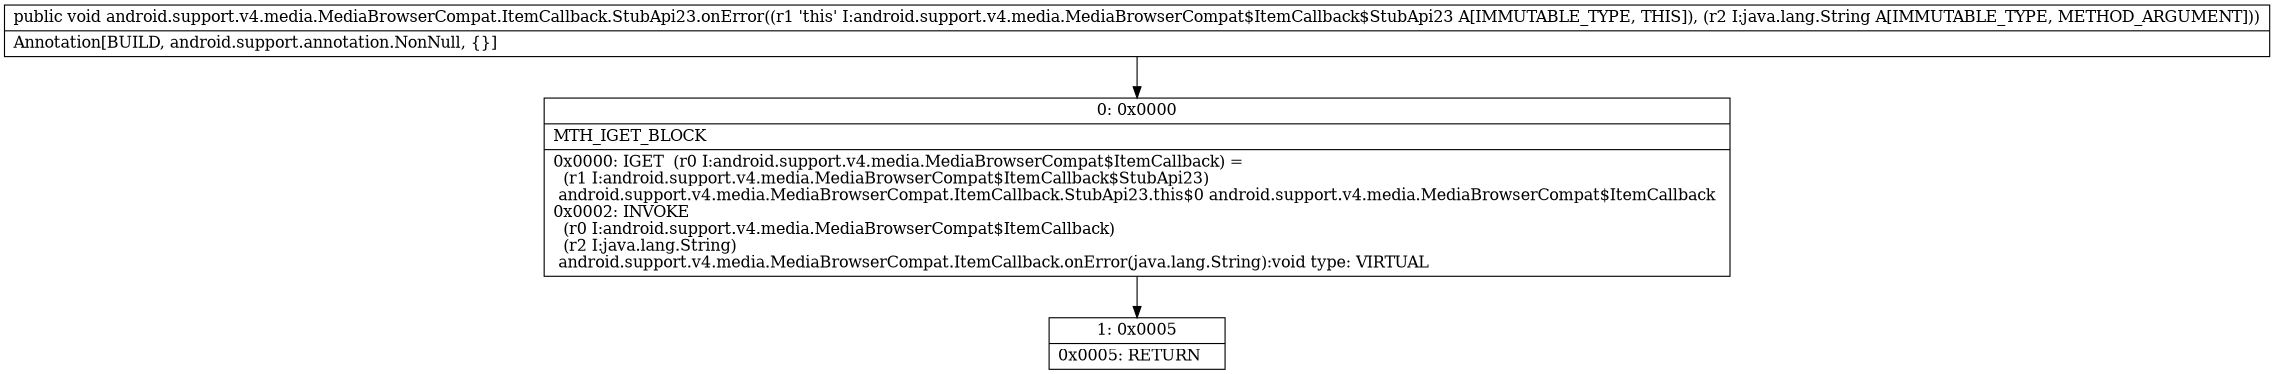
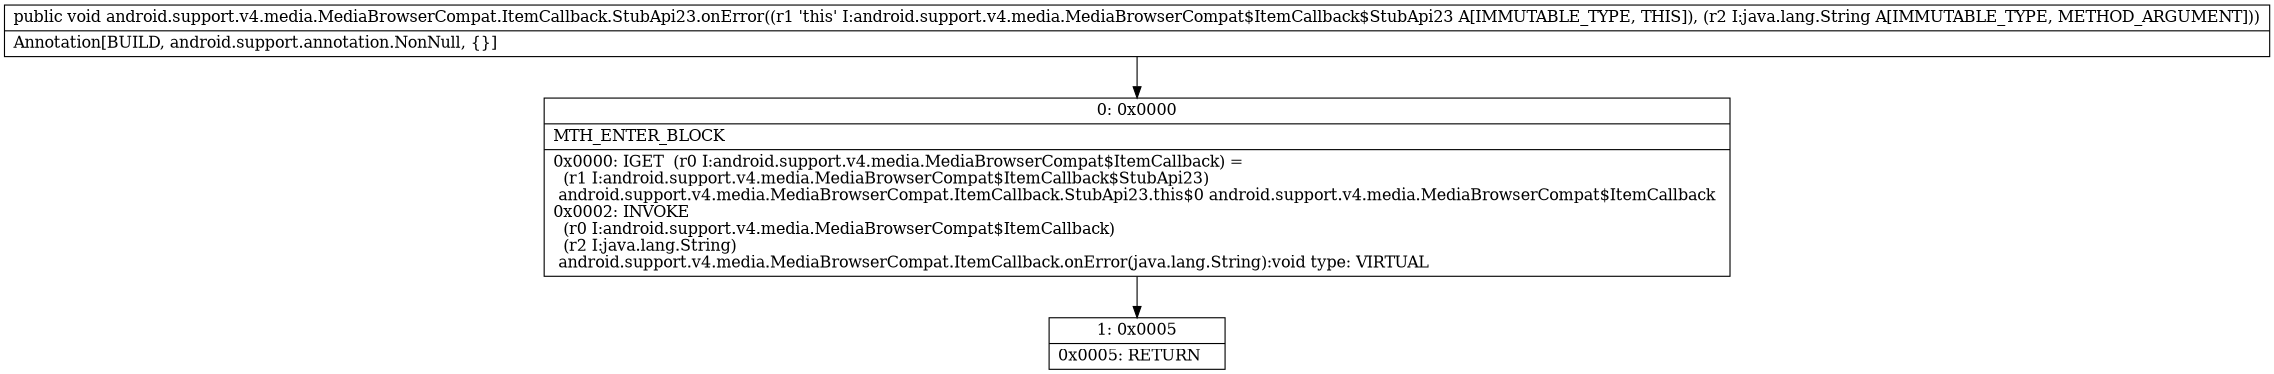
(630, 136) -> (639, 136)
